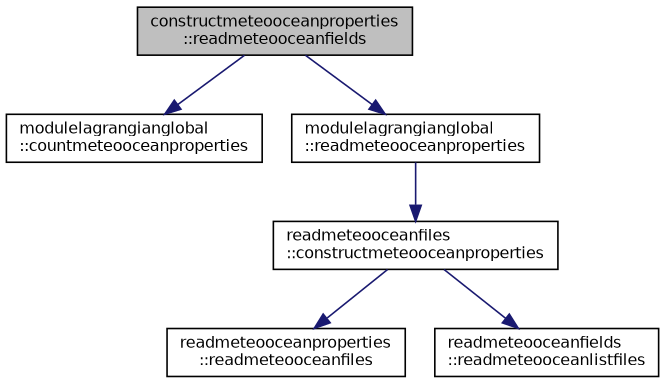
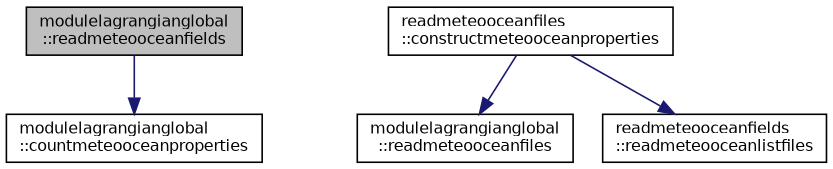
(275, 31) -> (134, 31)
(416, 138) -> none
(286, 352) -> (465, 138)
